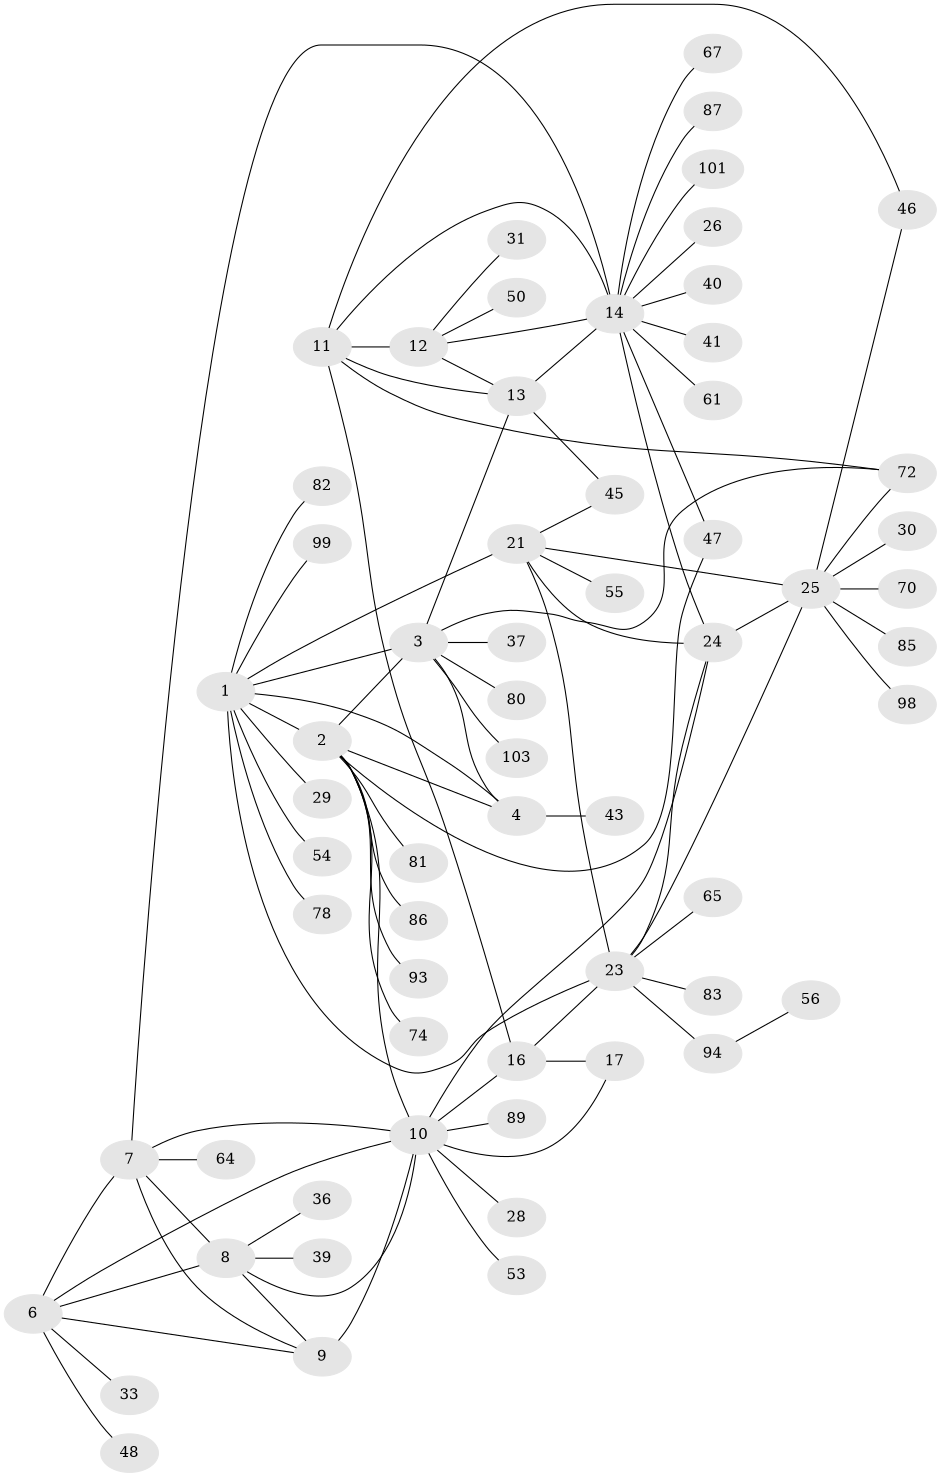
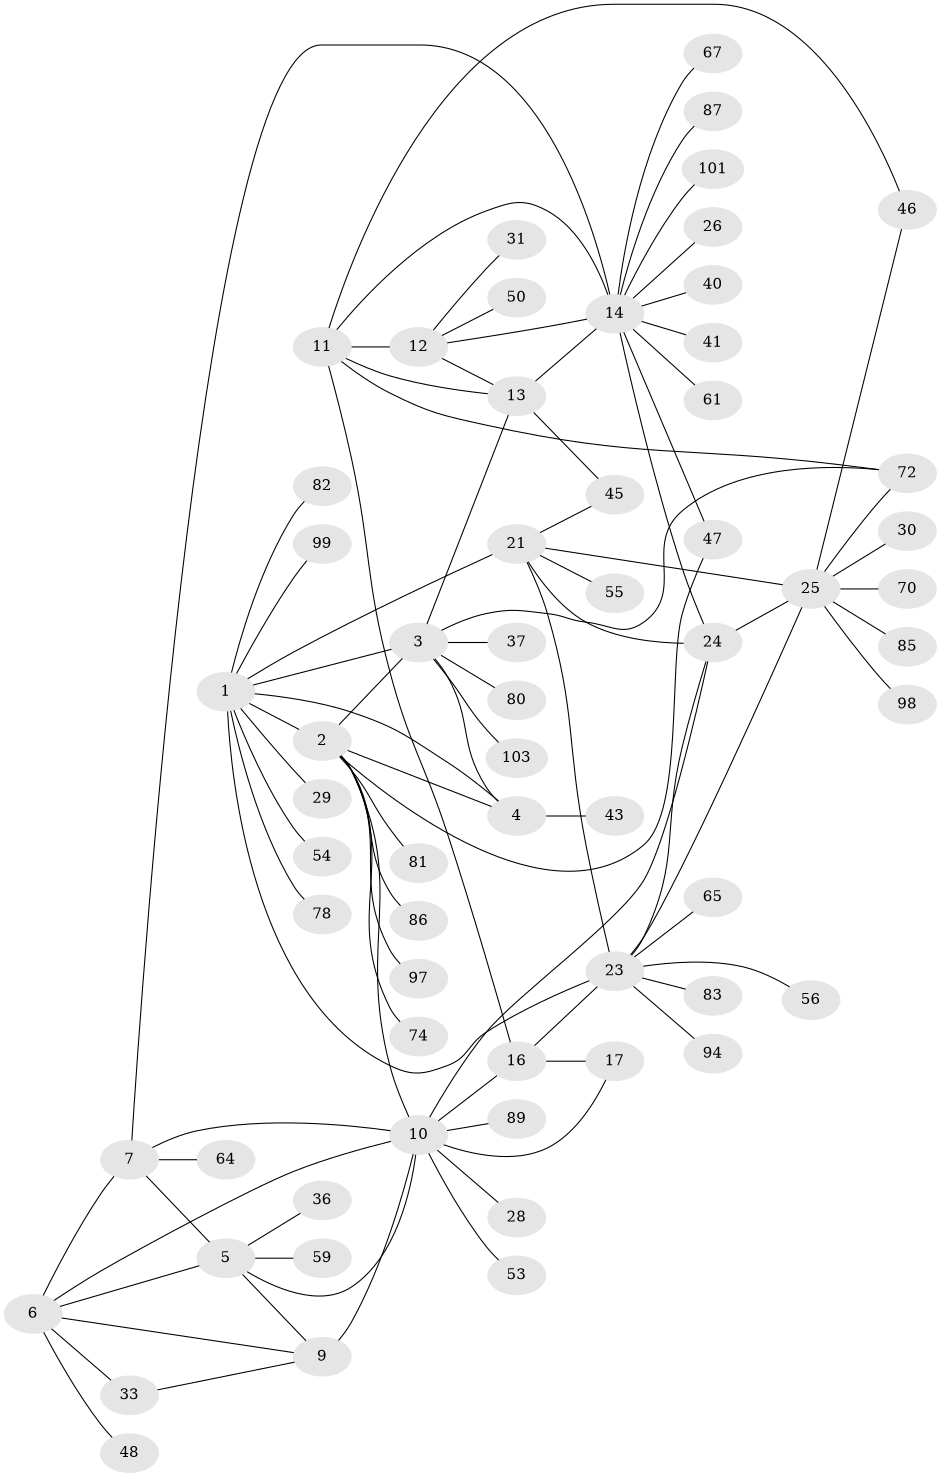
(419, 979) -> (419, 979)
(762, 1027) -> (719, 963)
(226, 1258) -> (226, 1258)
(322, 1258) -> (322, 1258)
(195, 1284) -> (226, 1376)
